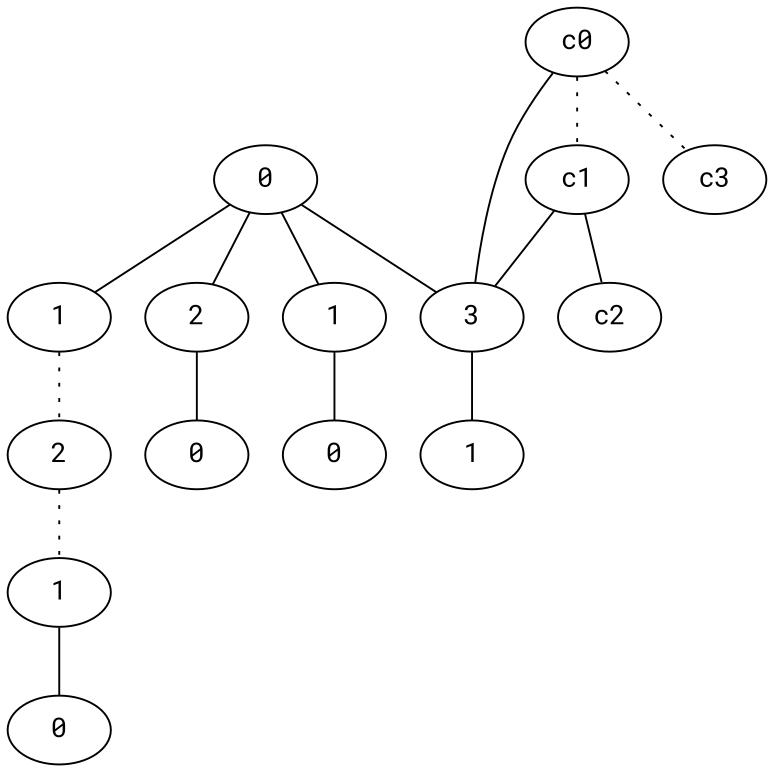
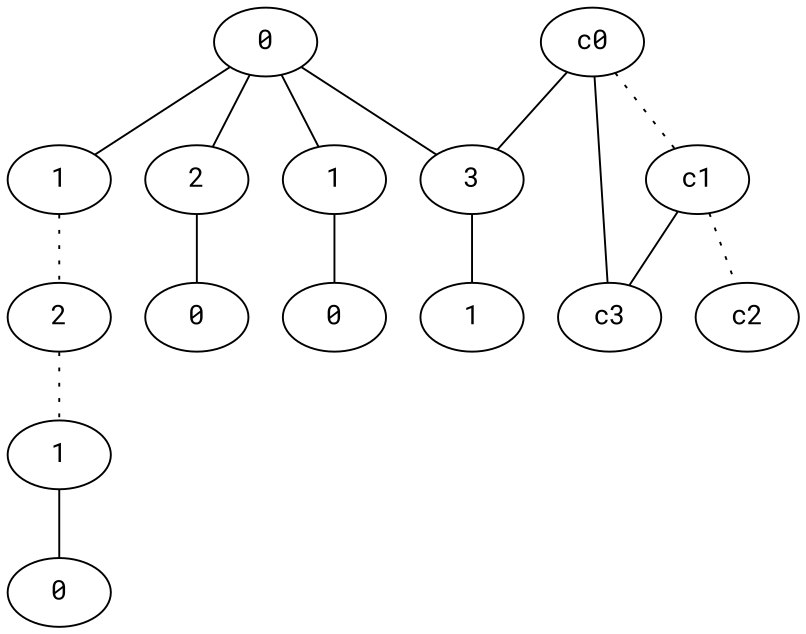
(646, 111) -> (601, 180)
(525, 248) -> (654, 249)
(593, 248) -> (722, 248)
